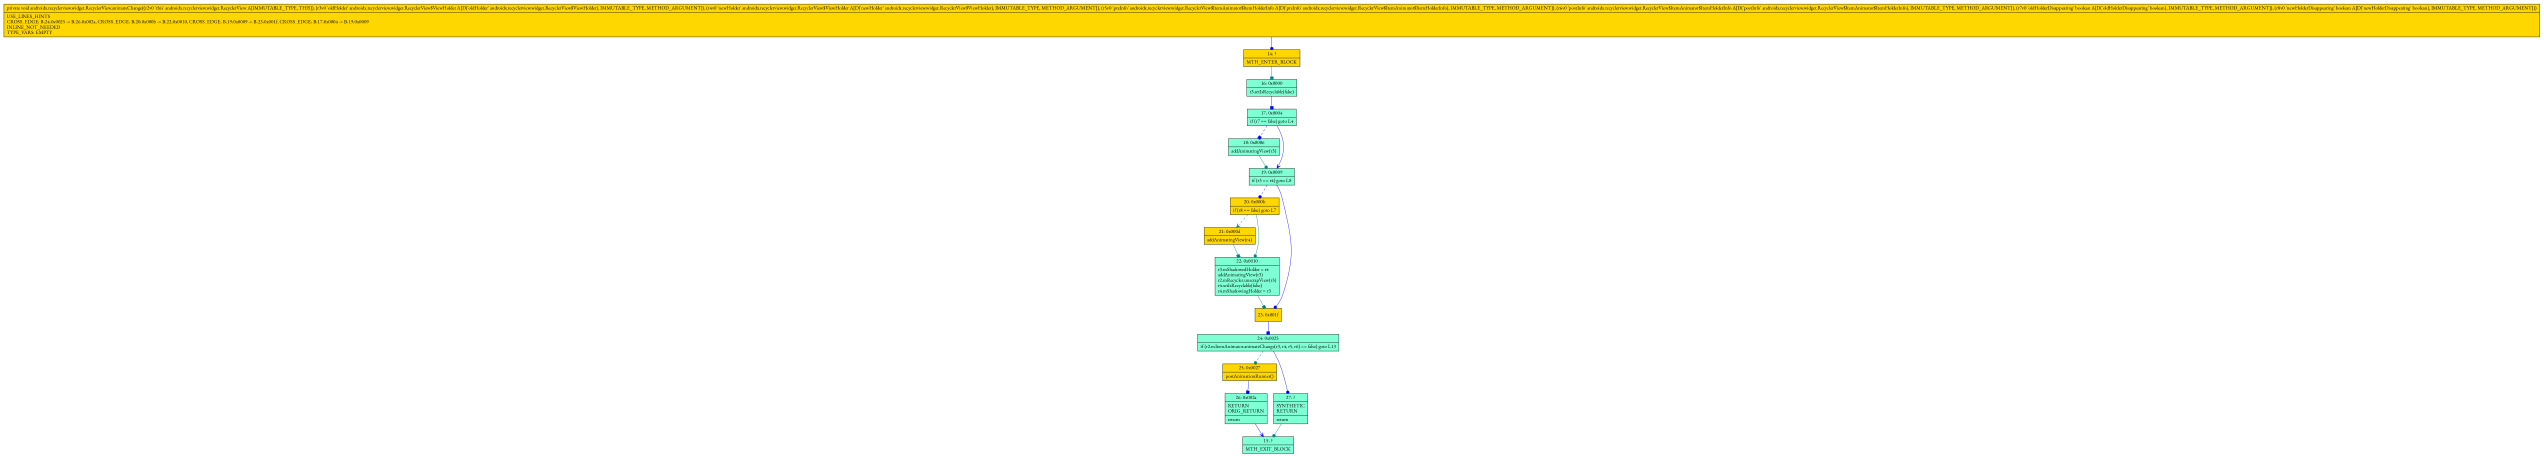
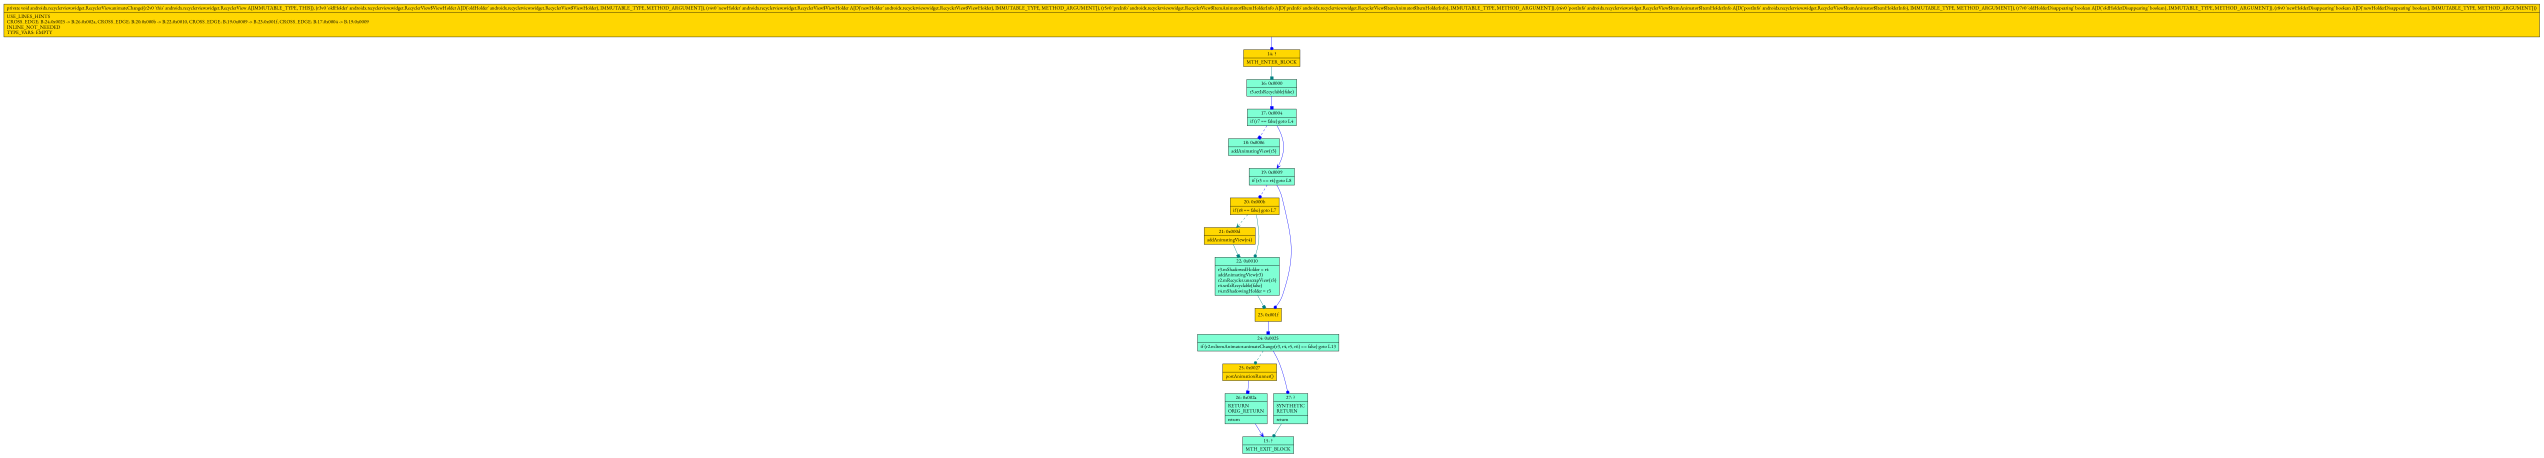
(1262, 161) -> none
